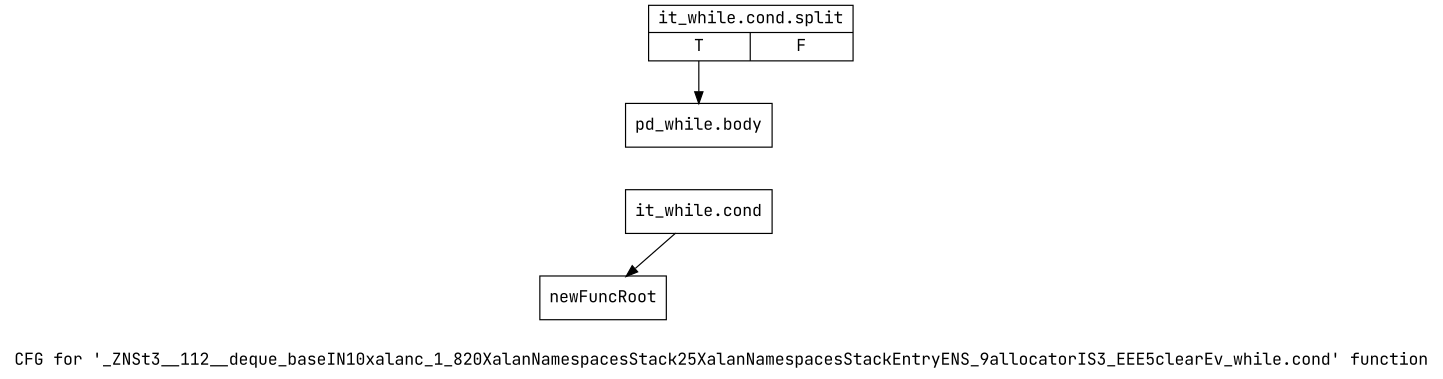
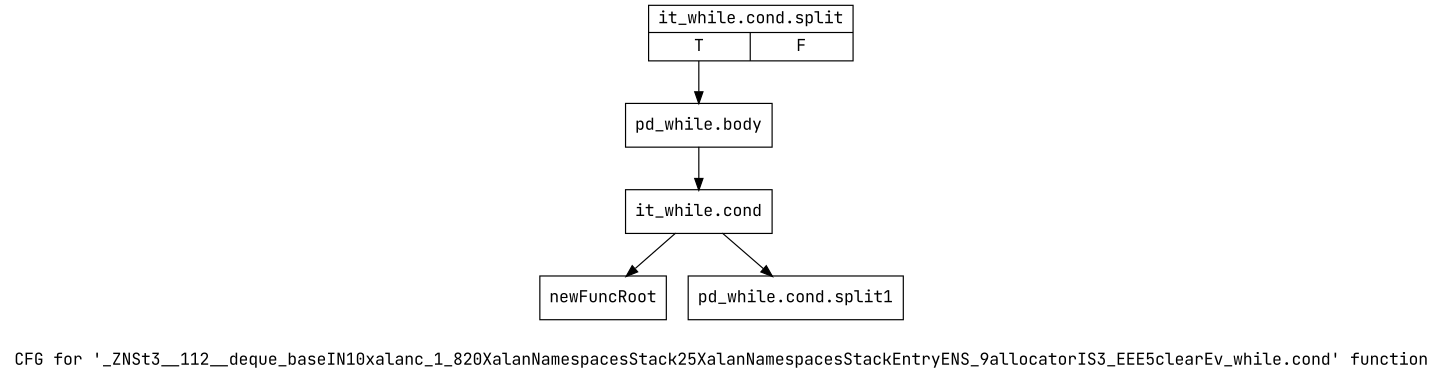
none -> (699, 163)
none -> (796, 298)
